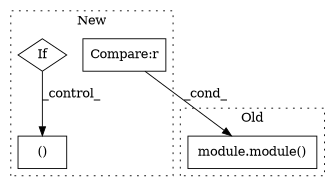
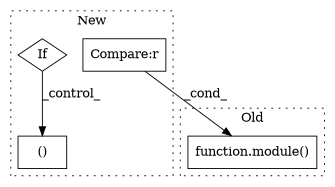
(252, 152) -> (252, 152)
